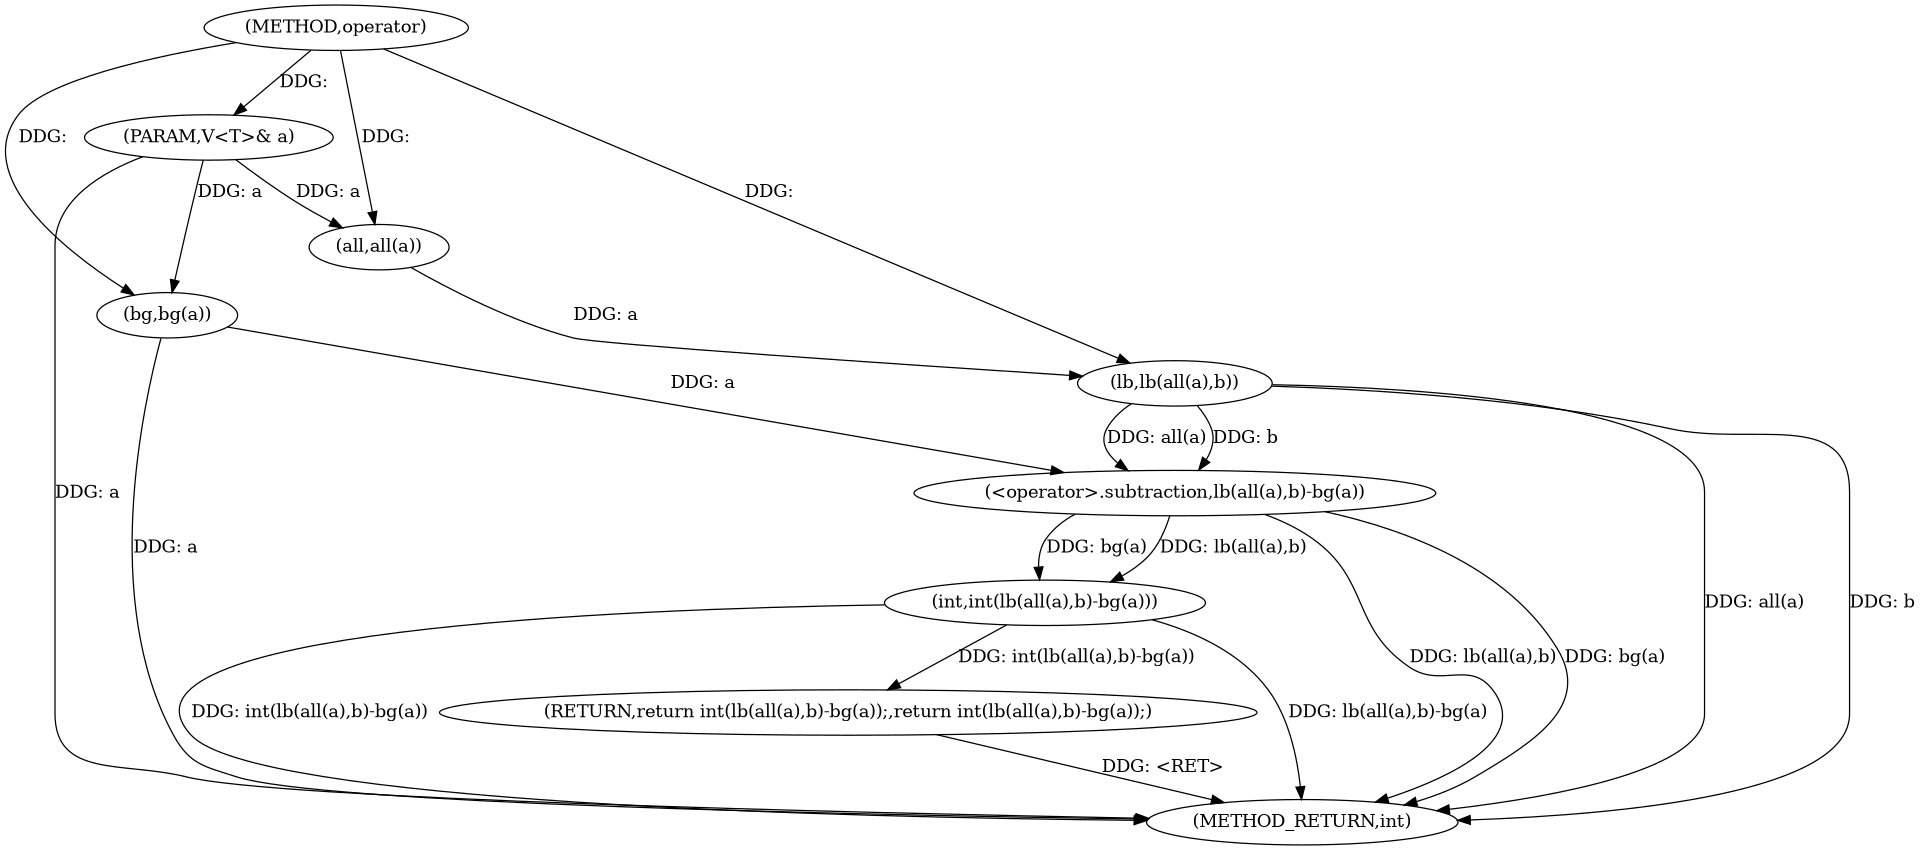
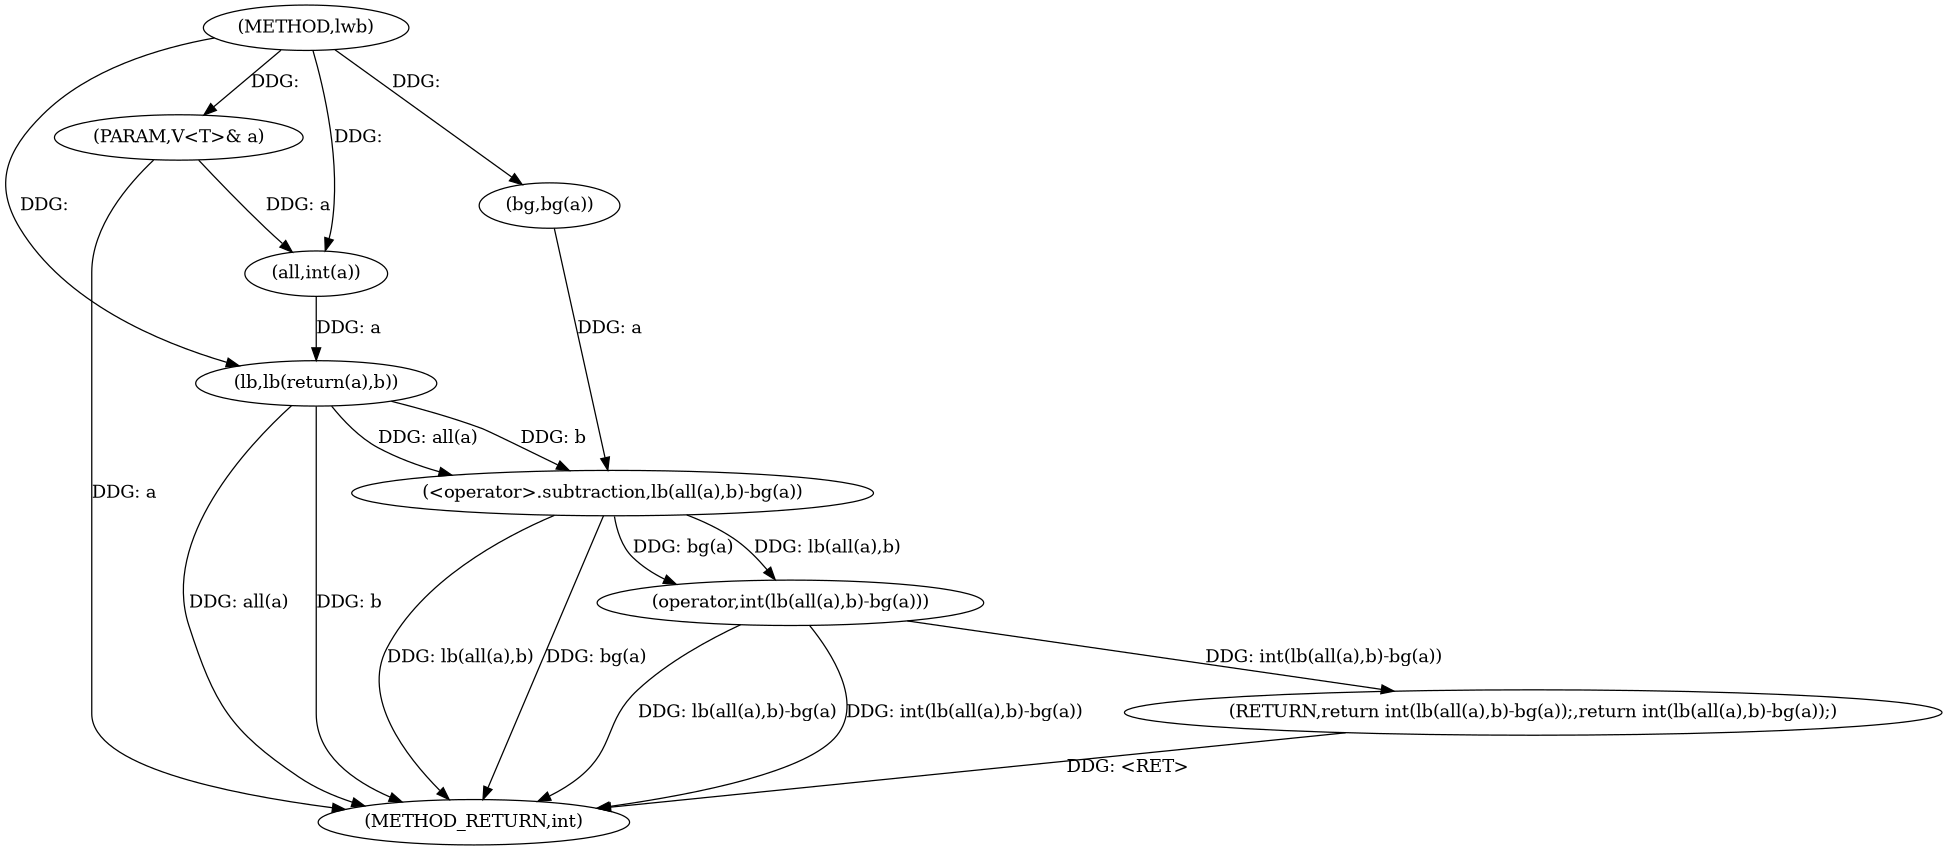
(336, 28) -> (306, 28)
(189, 220) -> none
(379, 247) -> (316, 274)
(1175, 383) -> (316, 383)
(1045, 603) -> (790, 603)
(204, 766) -> none
